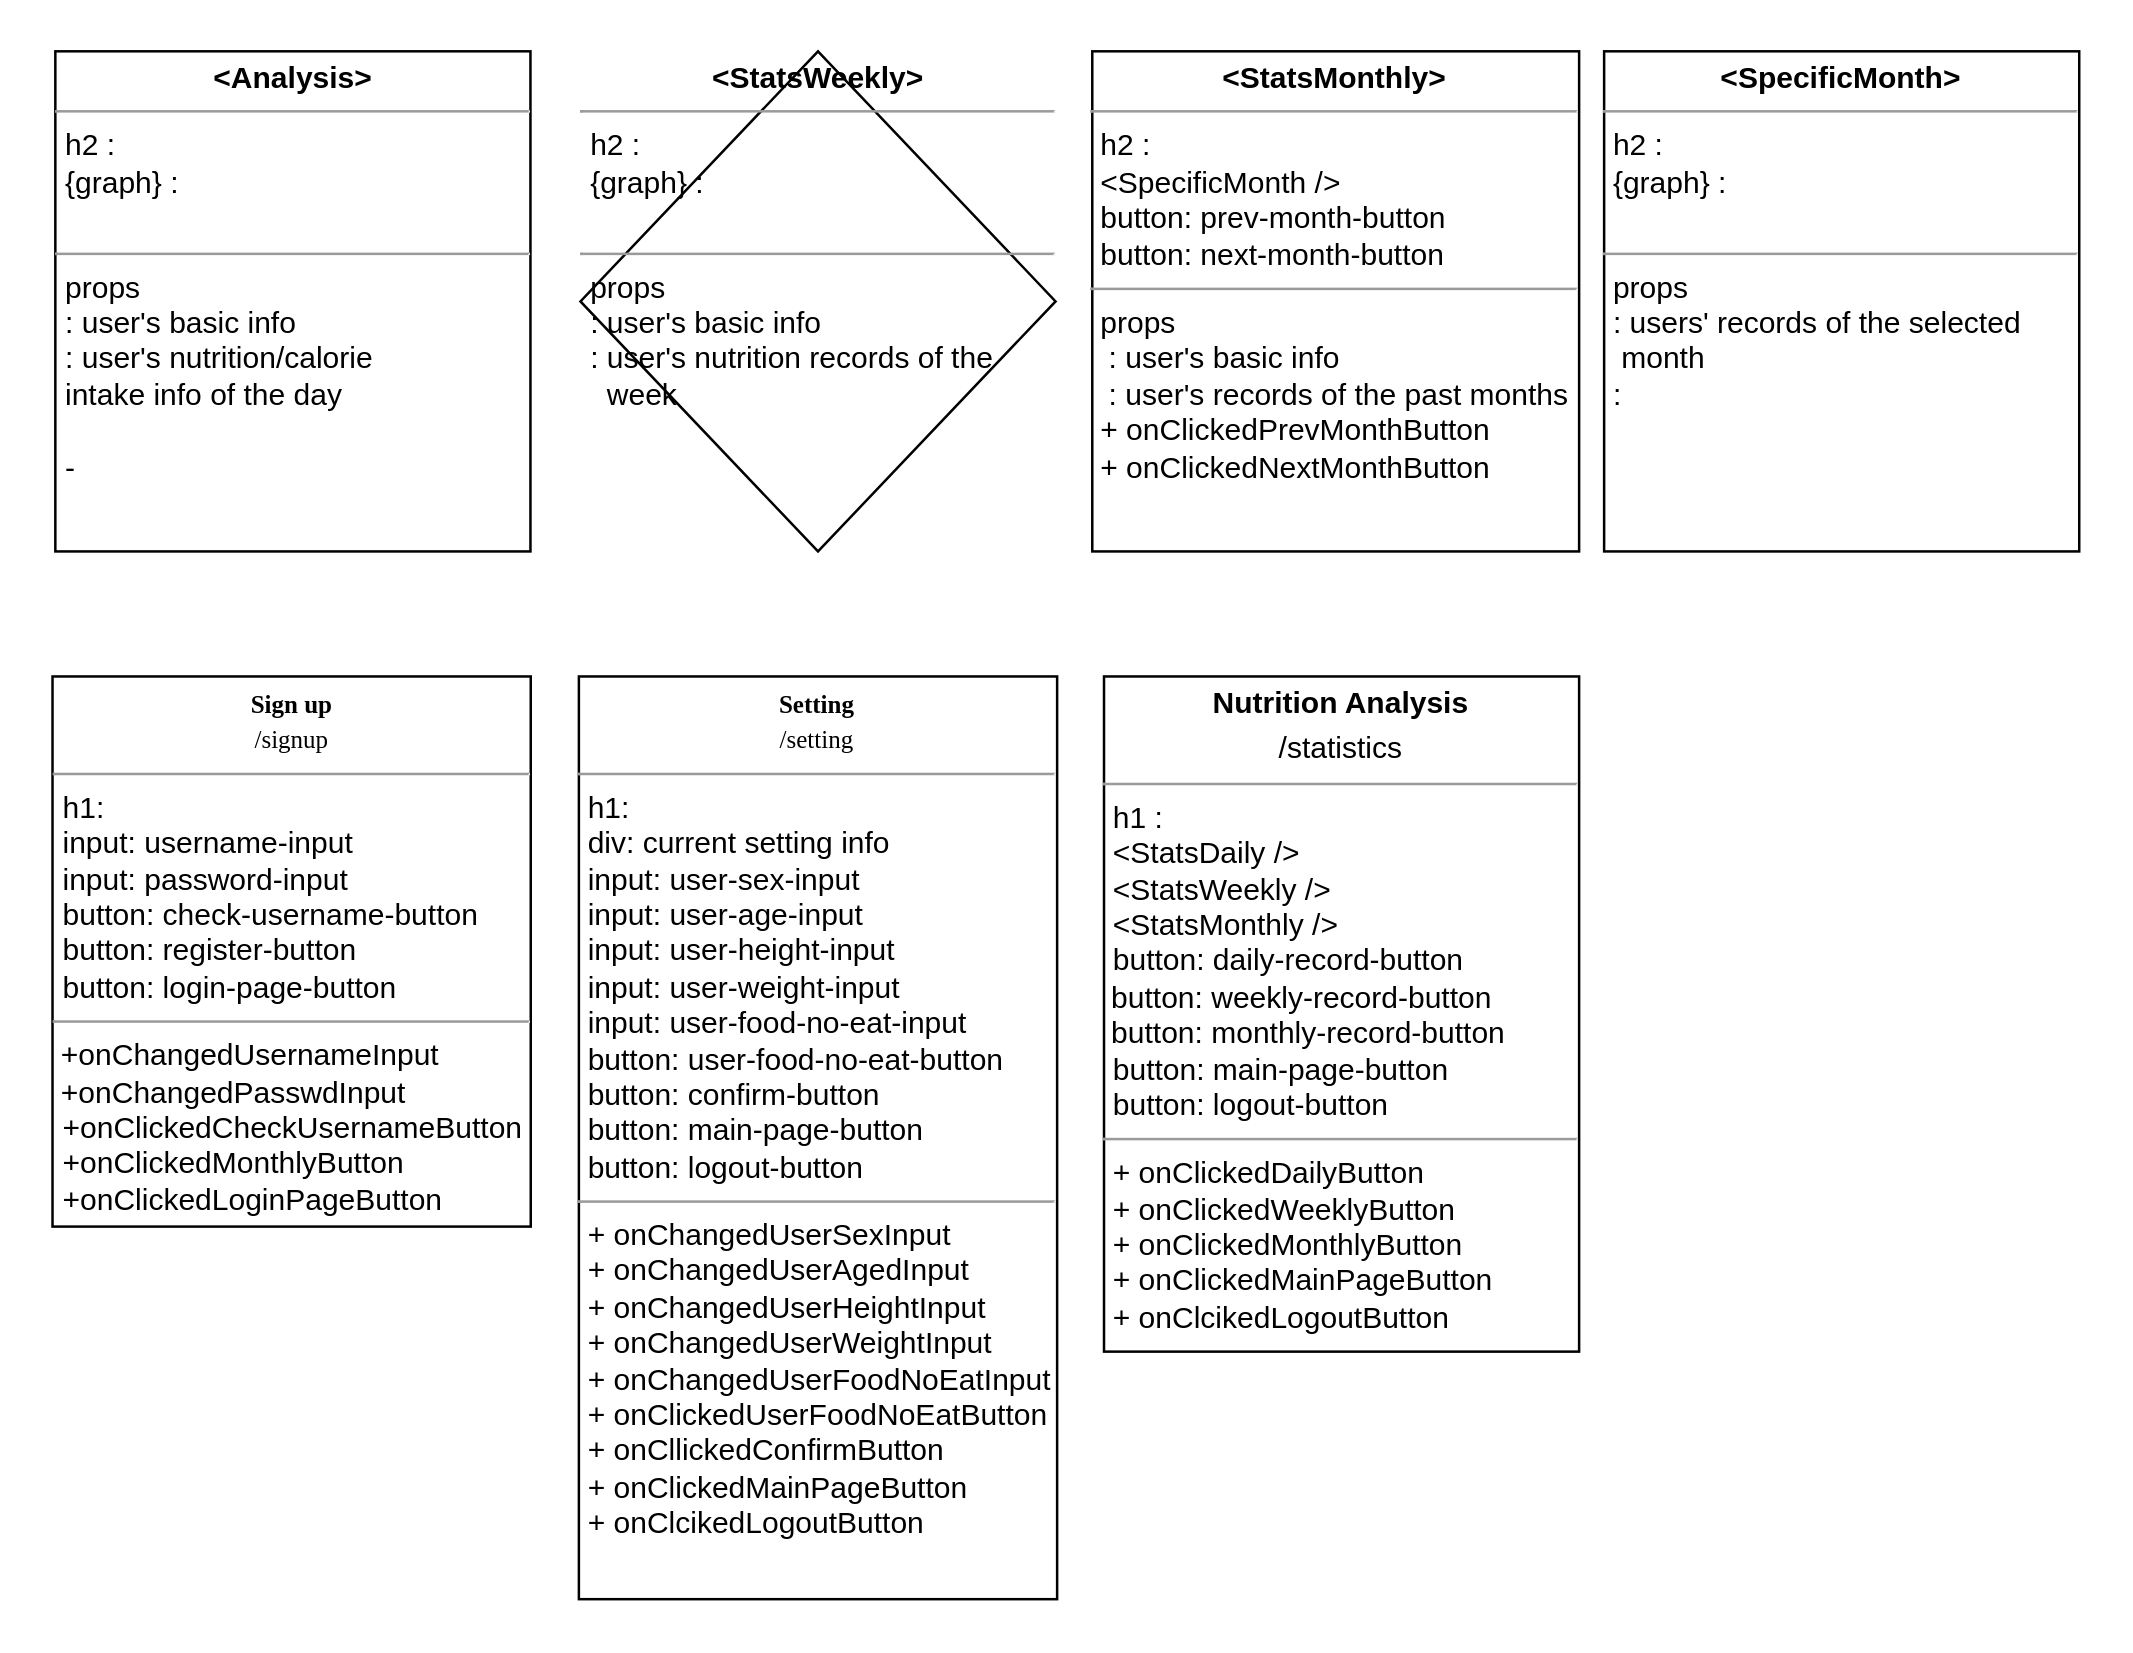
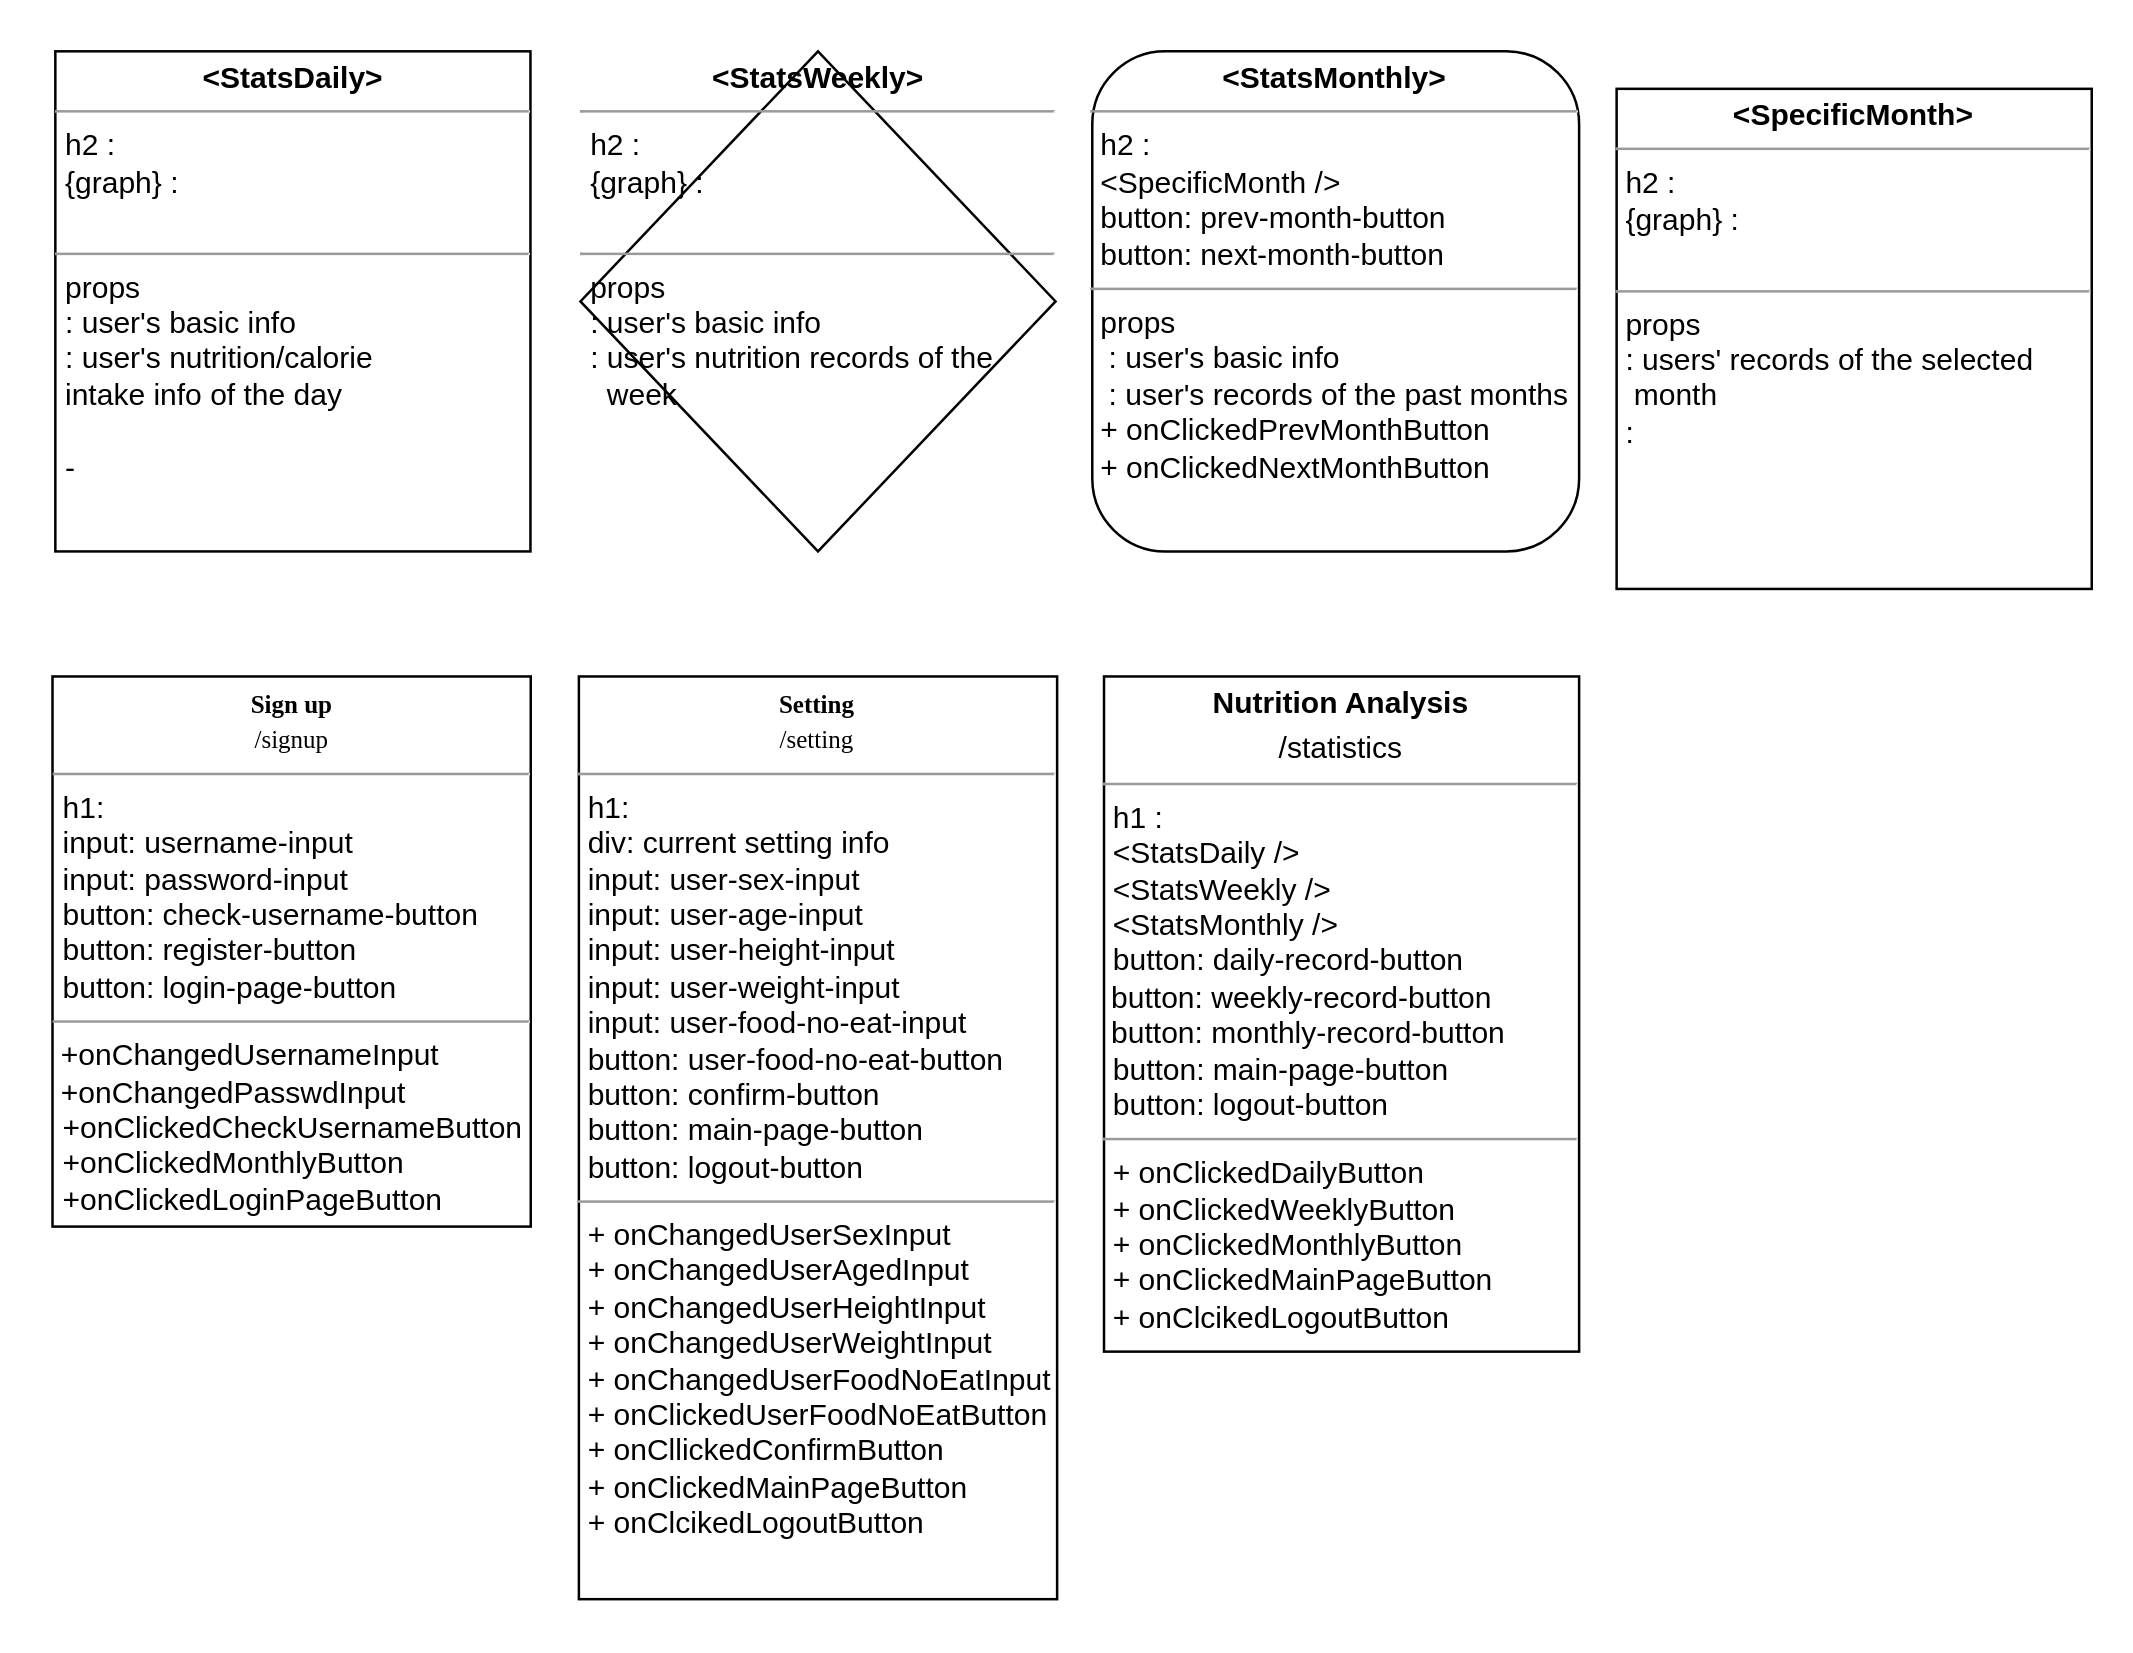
(243, 195) -> (243, 195)
(1335, 301) -> (1335, 301)
(1841, 301) -> (1854, 339)
